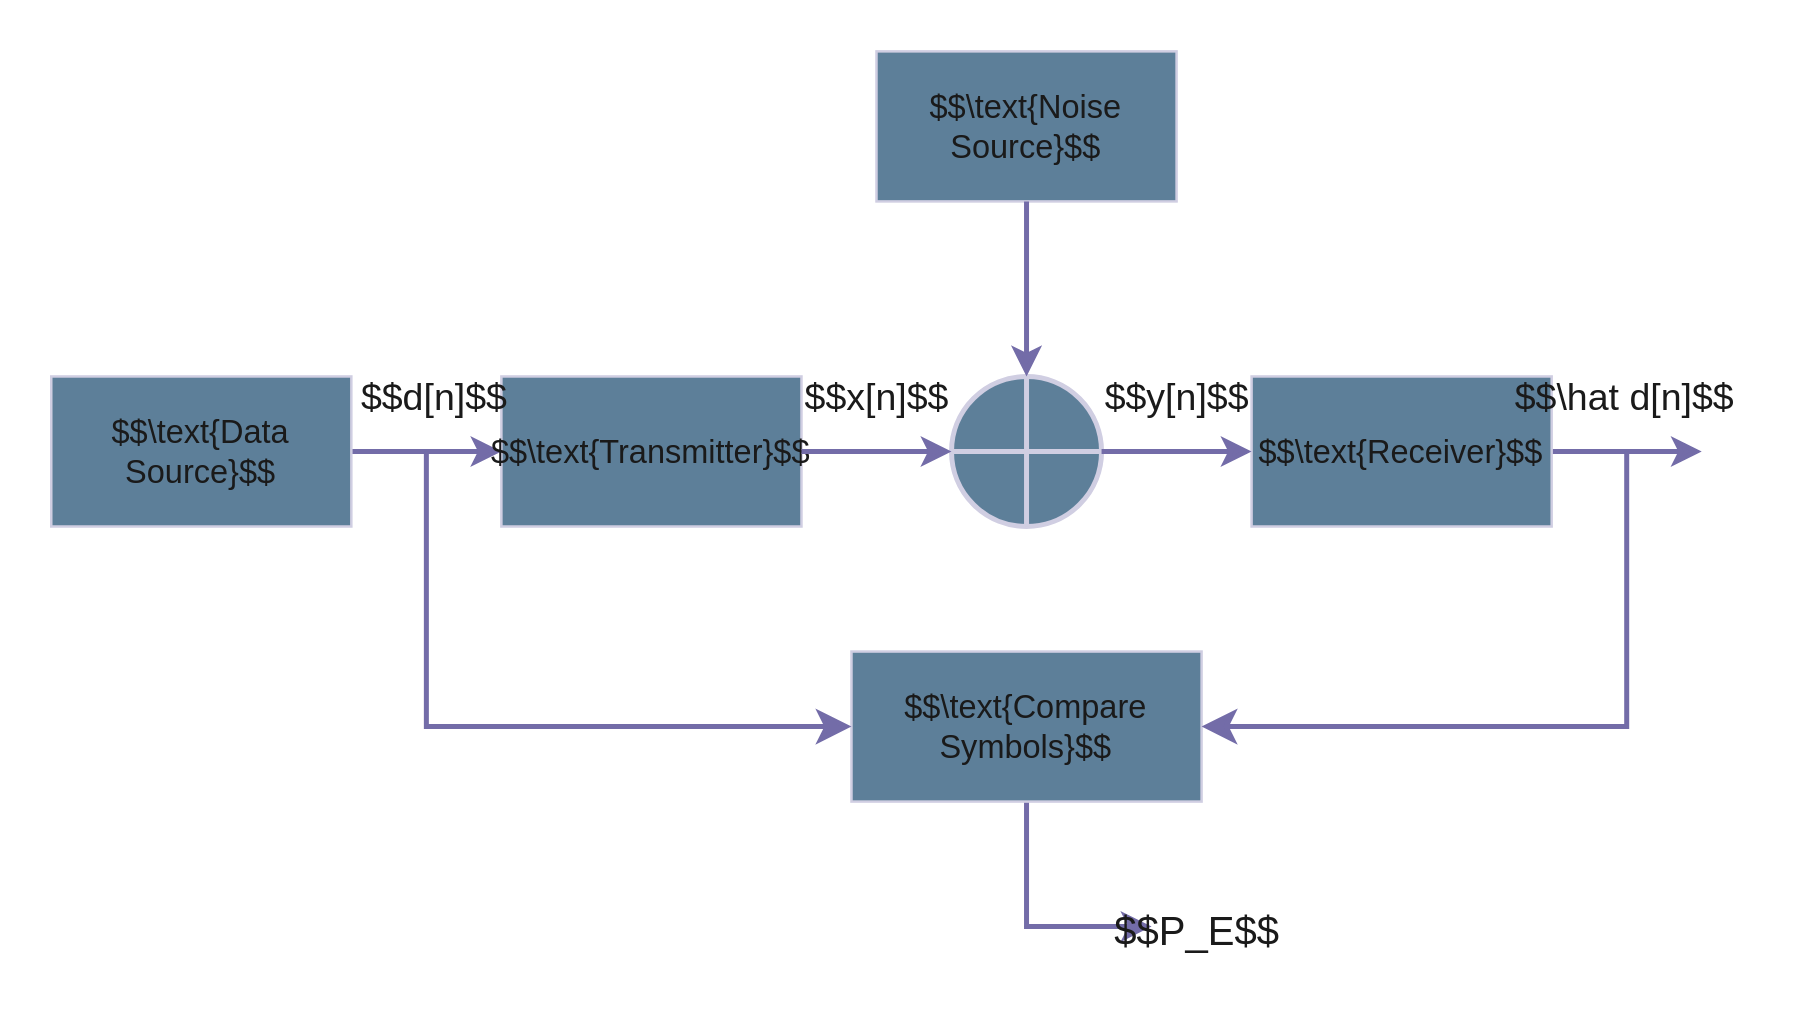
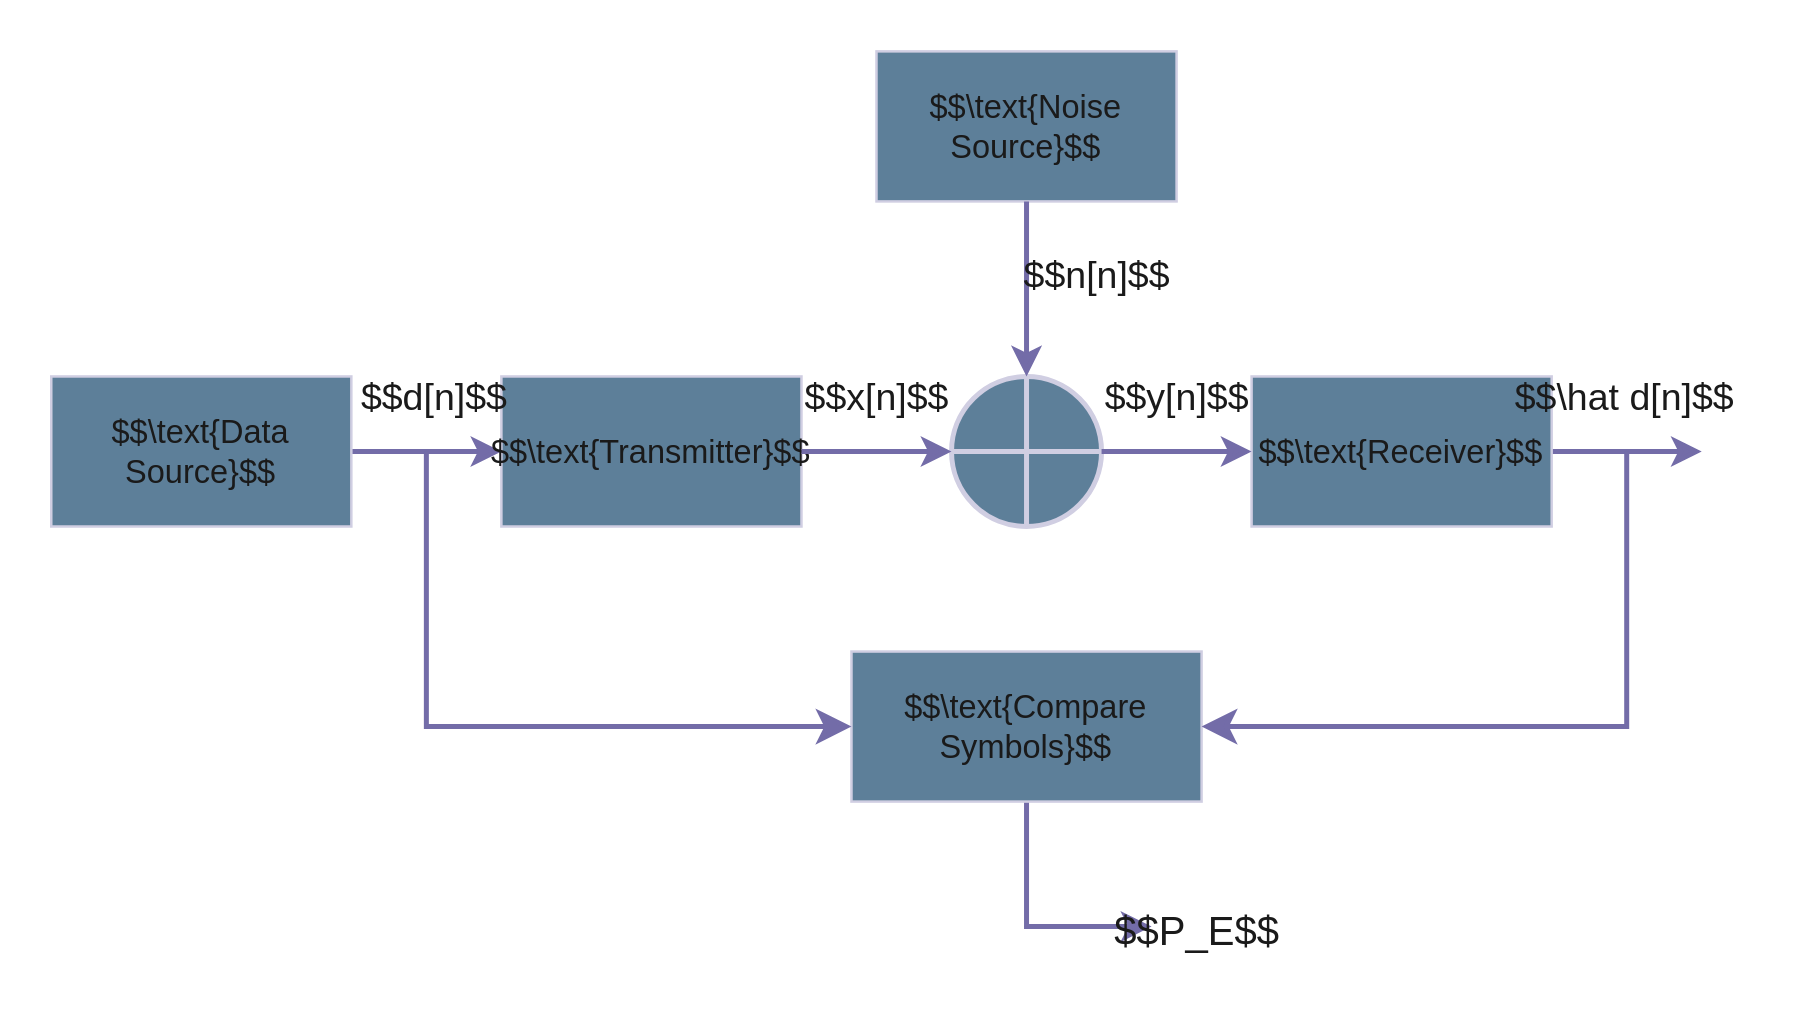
none -> (1095, 273)
